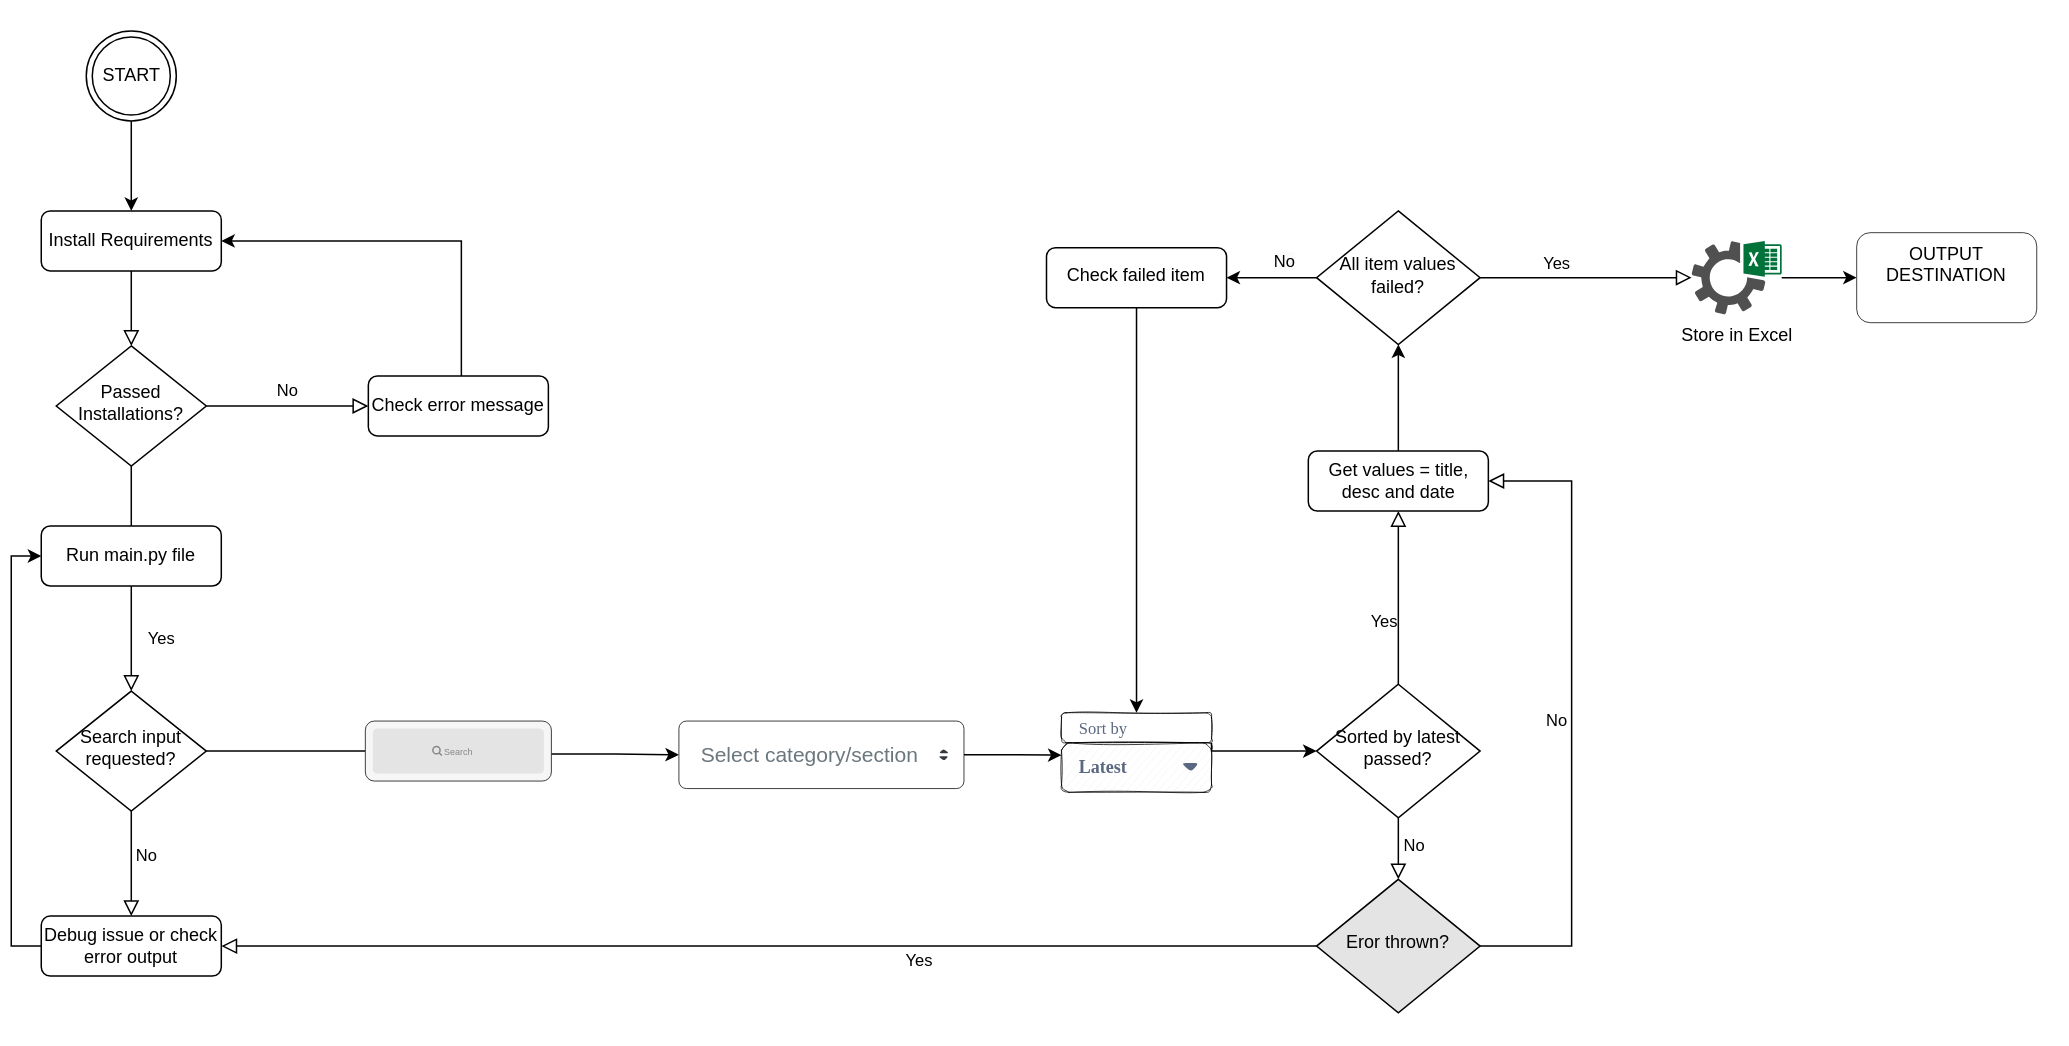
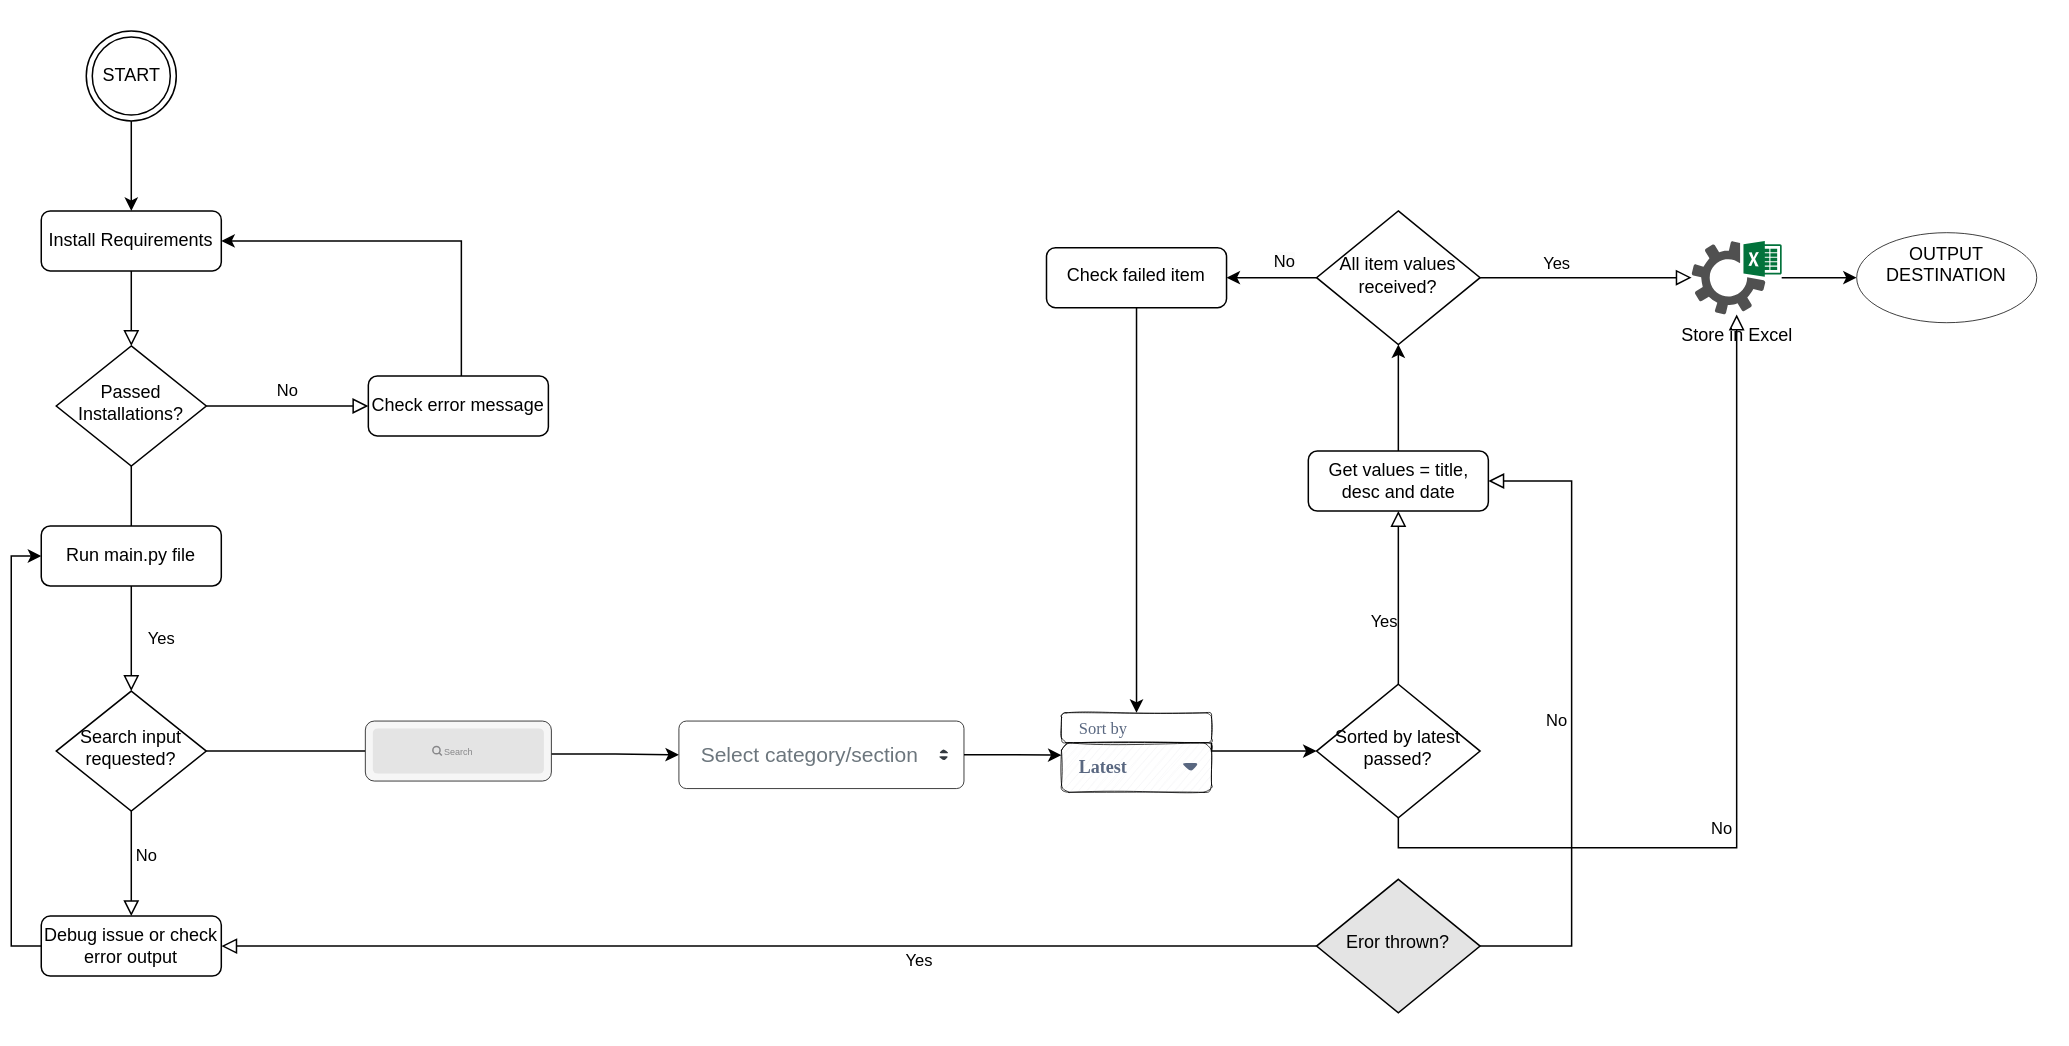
(1398, 275) -> (1398, 275)
(1946, 278) -> (1946, 278)
(1398, 854) -> (1736, 758)
